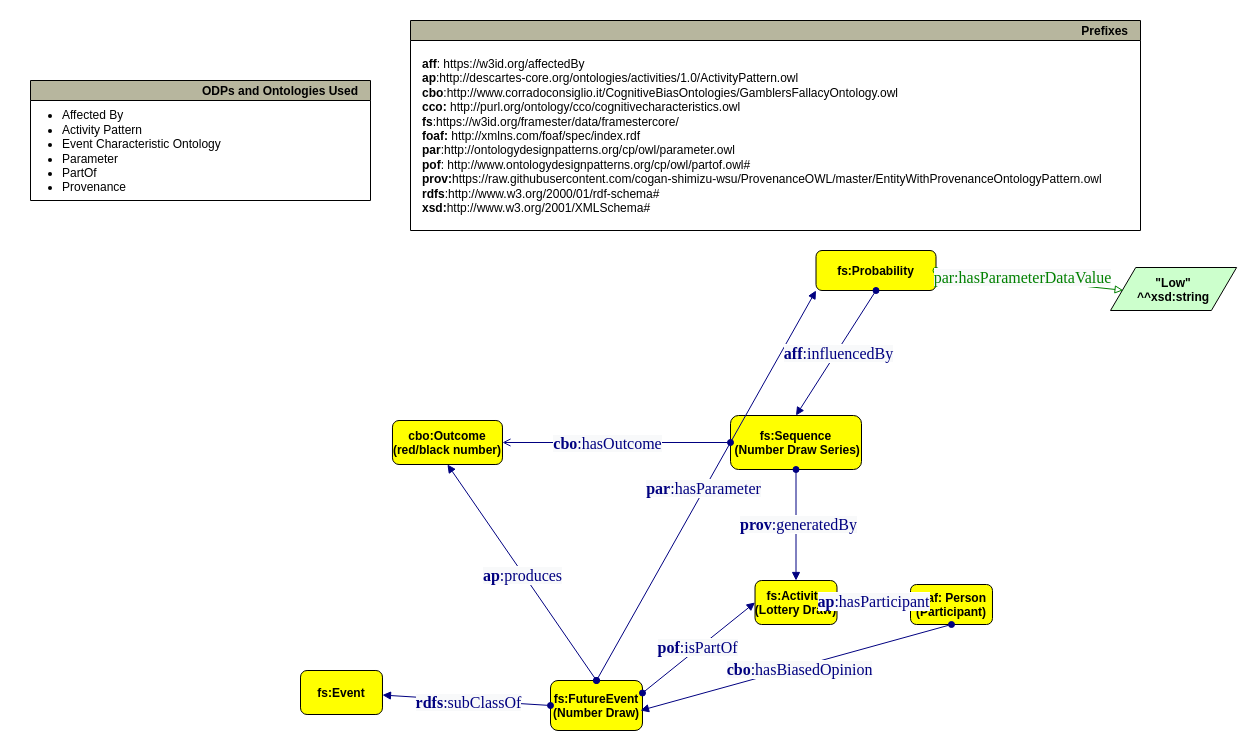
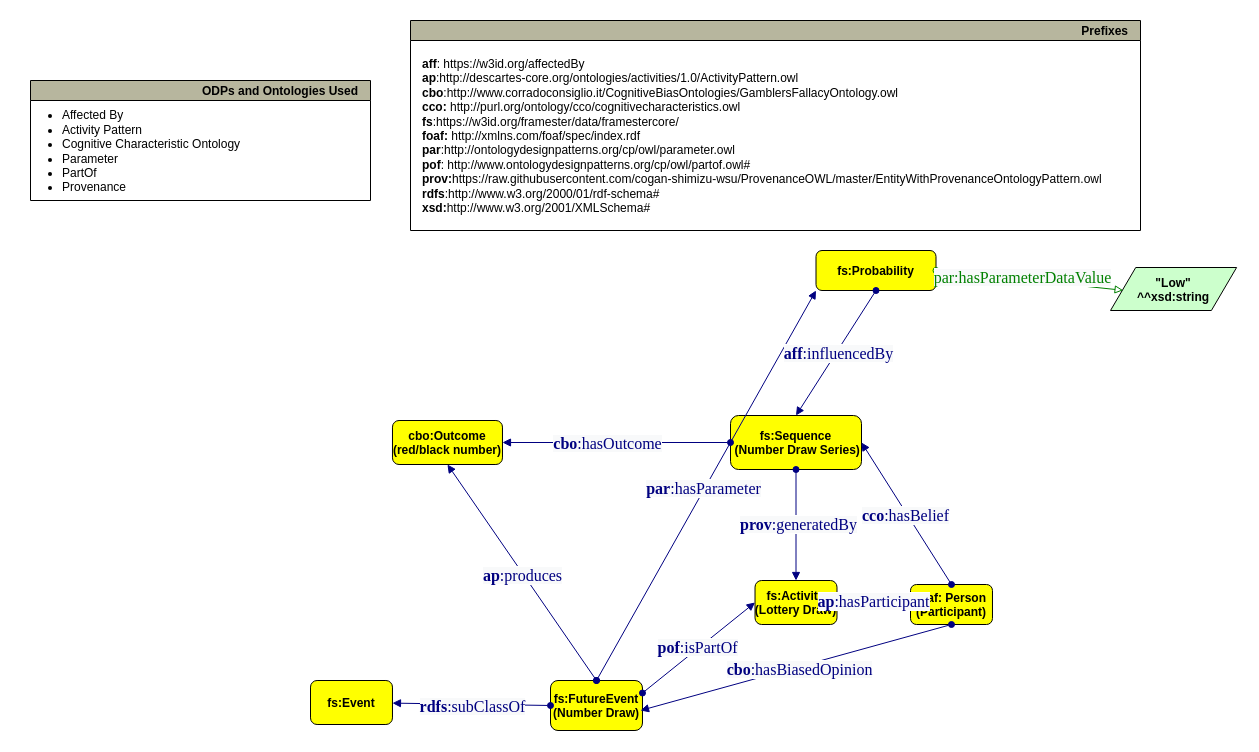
(112, 152) -> (122, 152)
(509, 443) -> (512, 443)
none -> (908, 516)
(341, 693) -> (351, 703)
